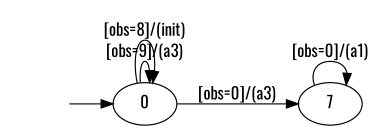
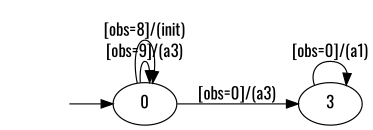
(330, 104) -> (330, 104)
